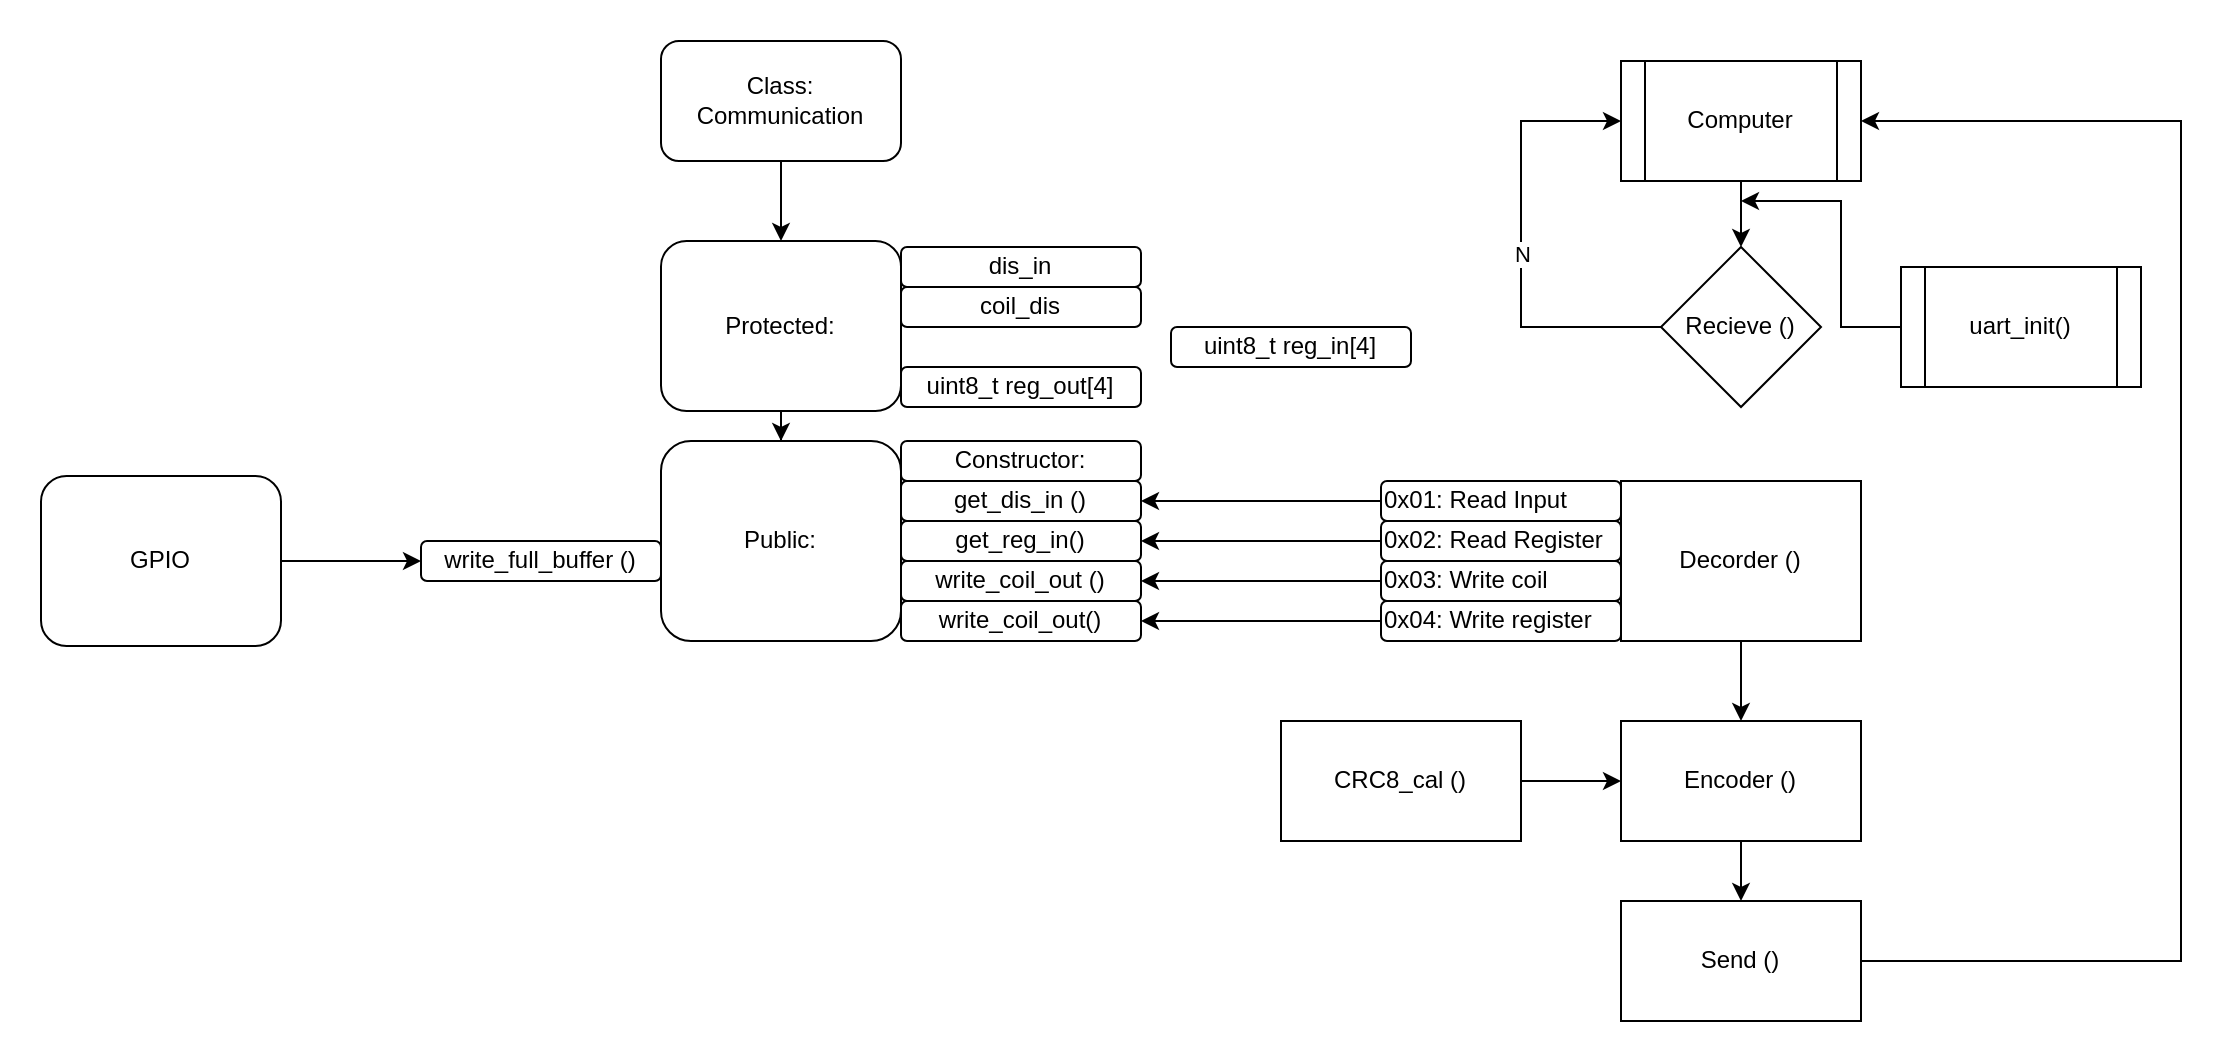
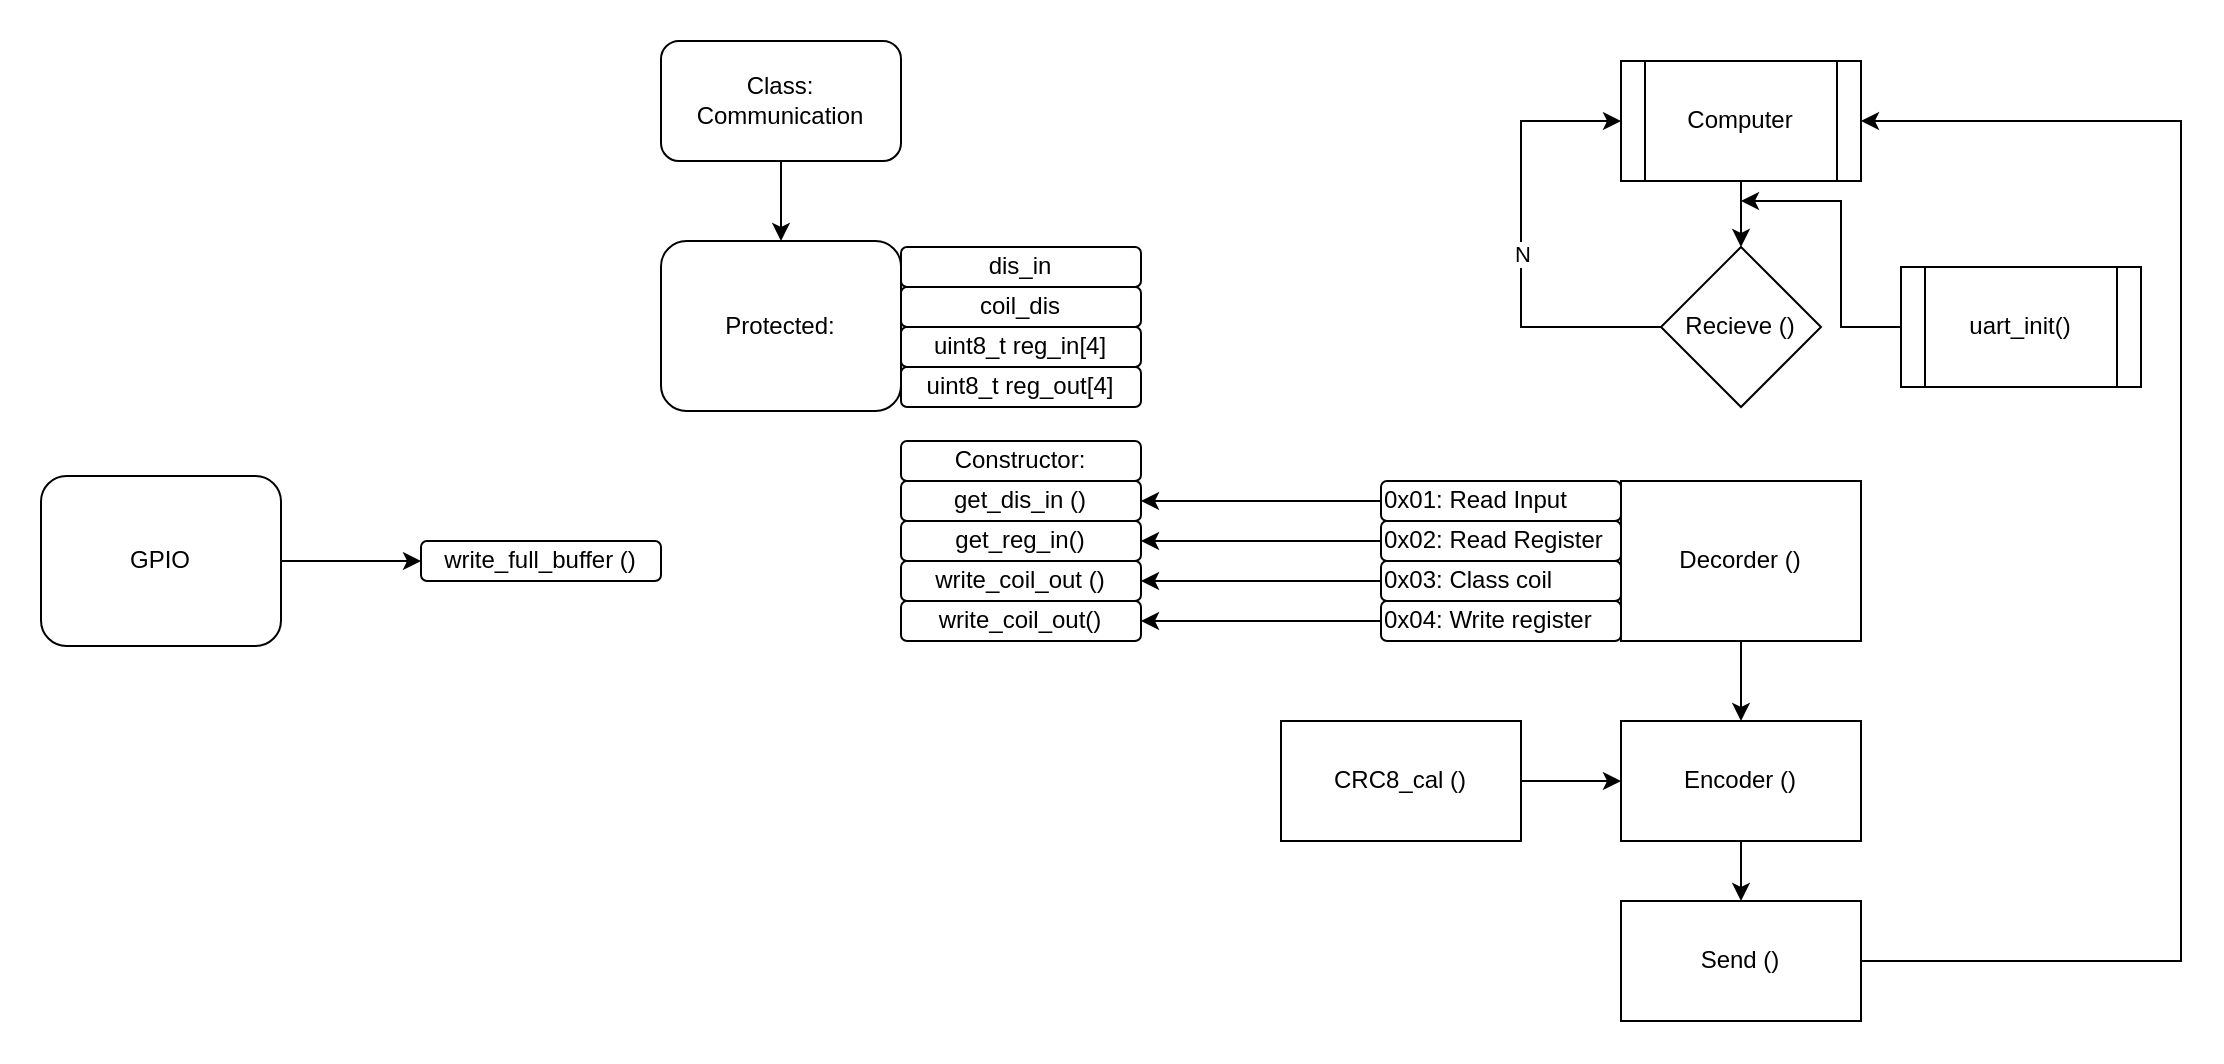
(1291, 347) -> (1021, 347)
(781, 427) -> none
(781, 541) -> none
(1474, 581) -> (1474, 581)
